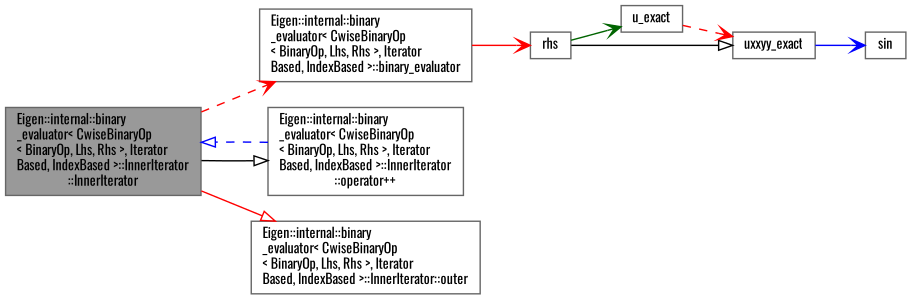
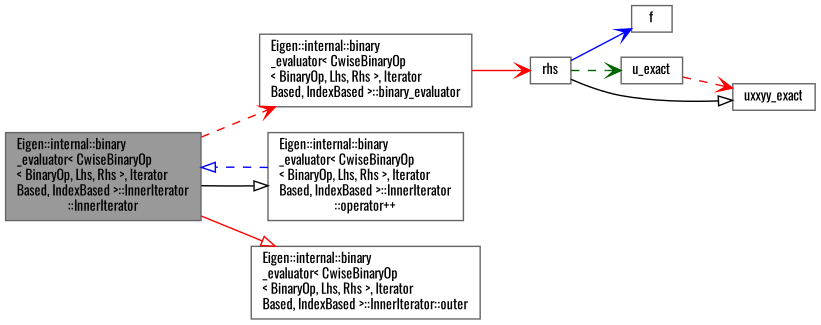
none -> (652, 19)
(589, 35) -> (589, 70)
(886, 45) -> none
